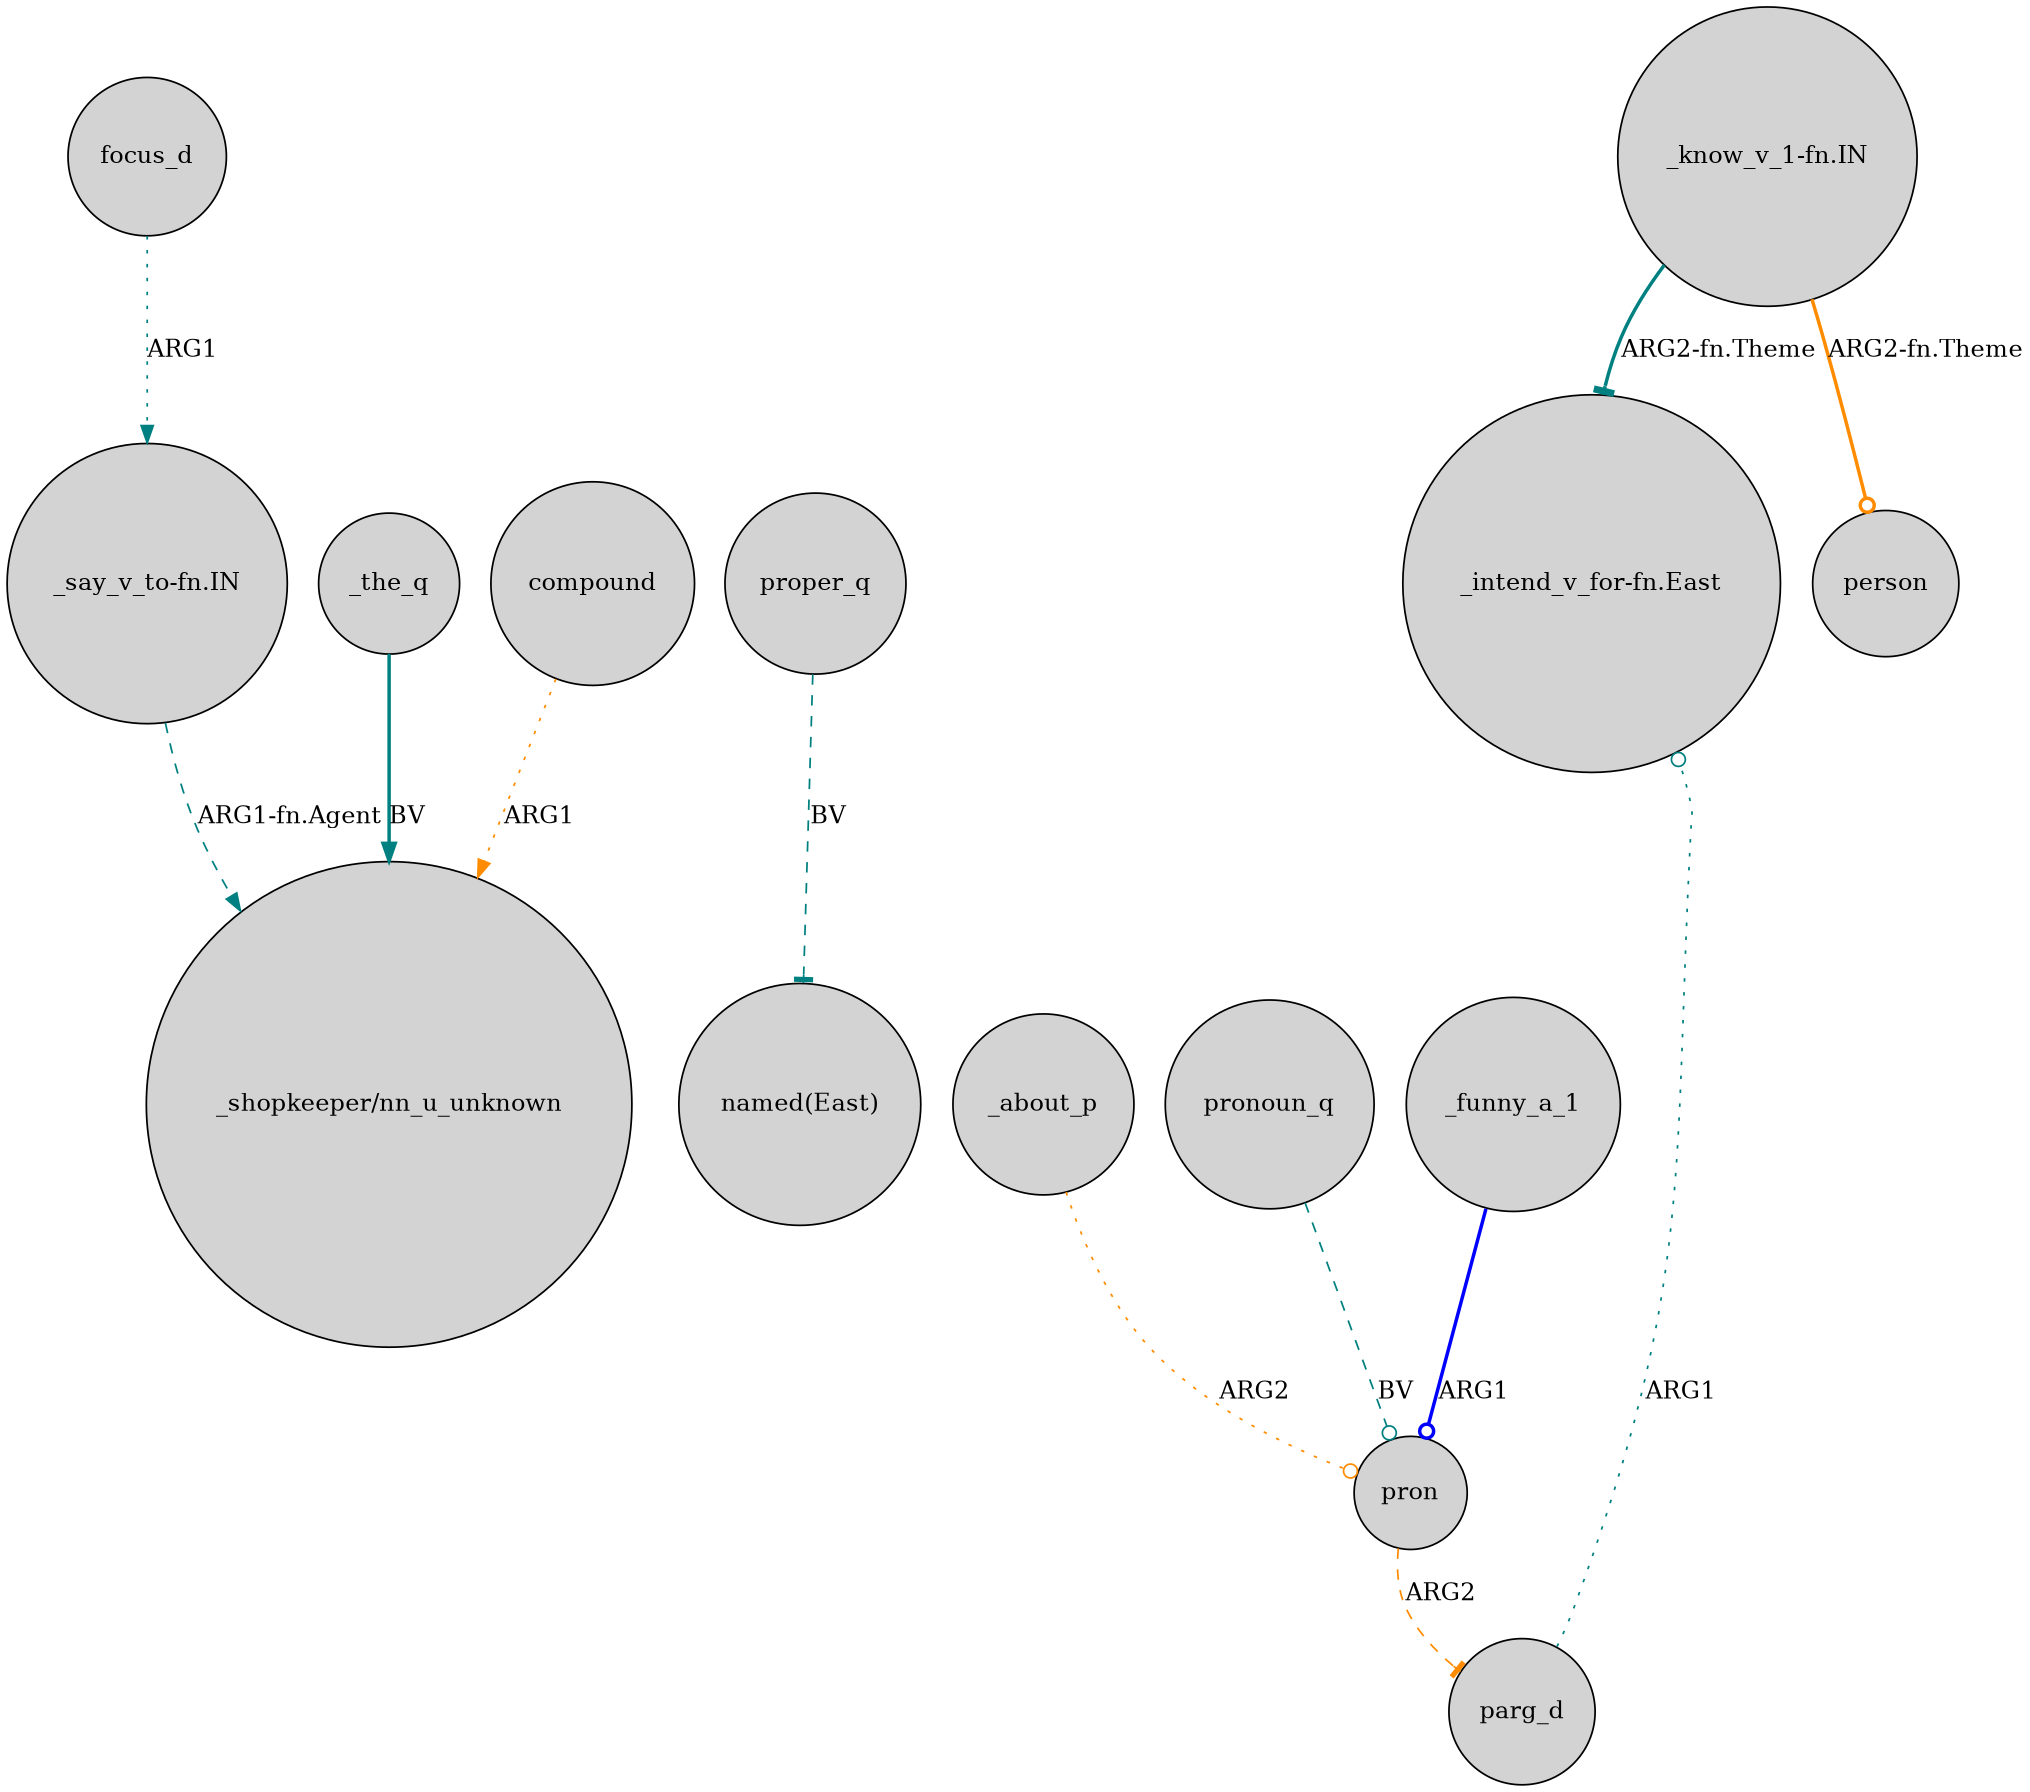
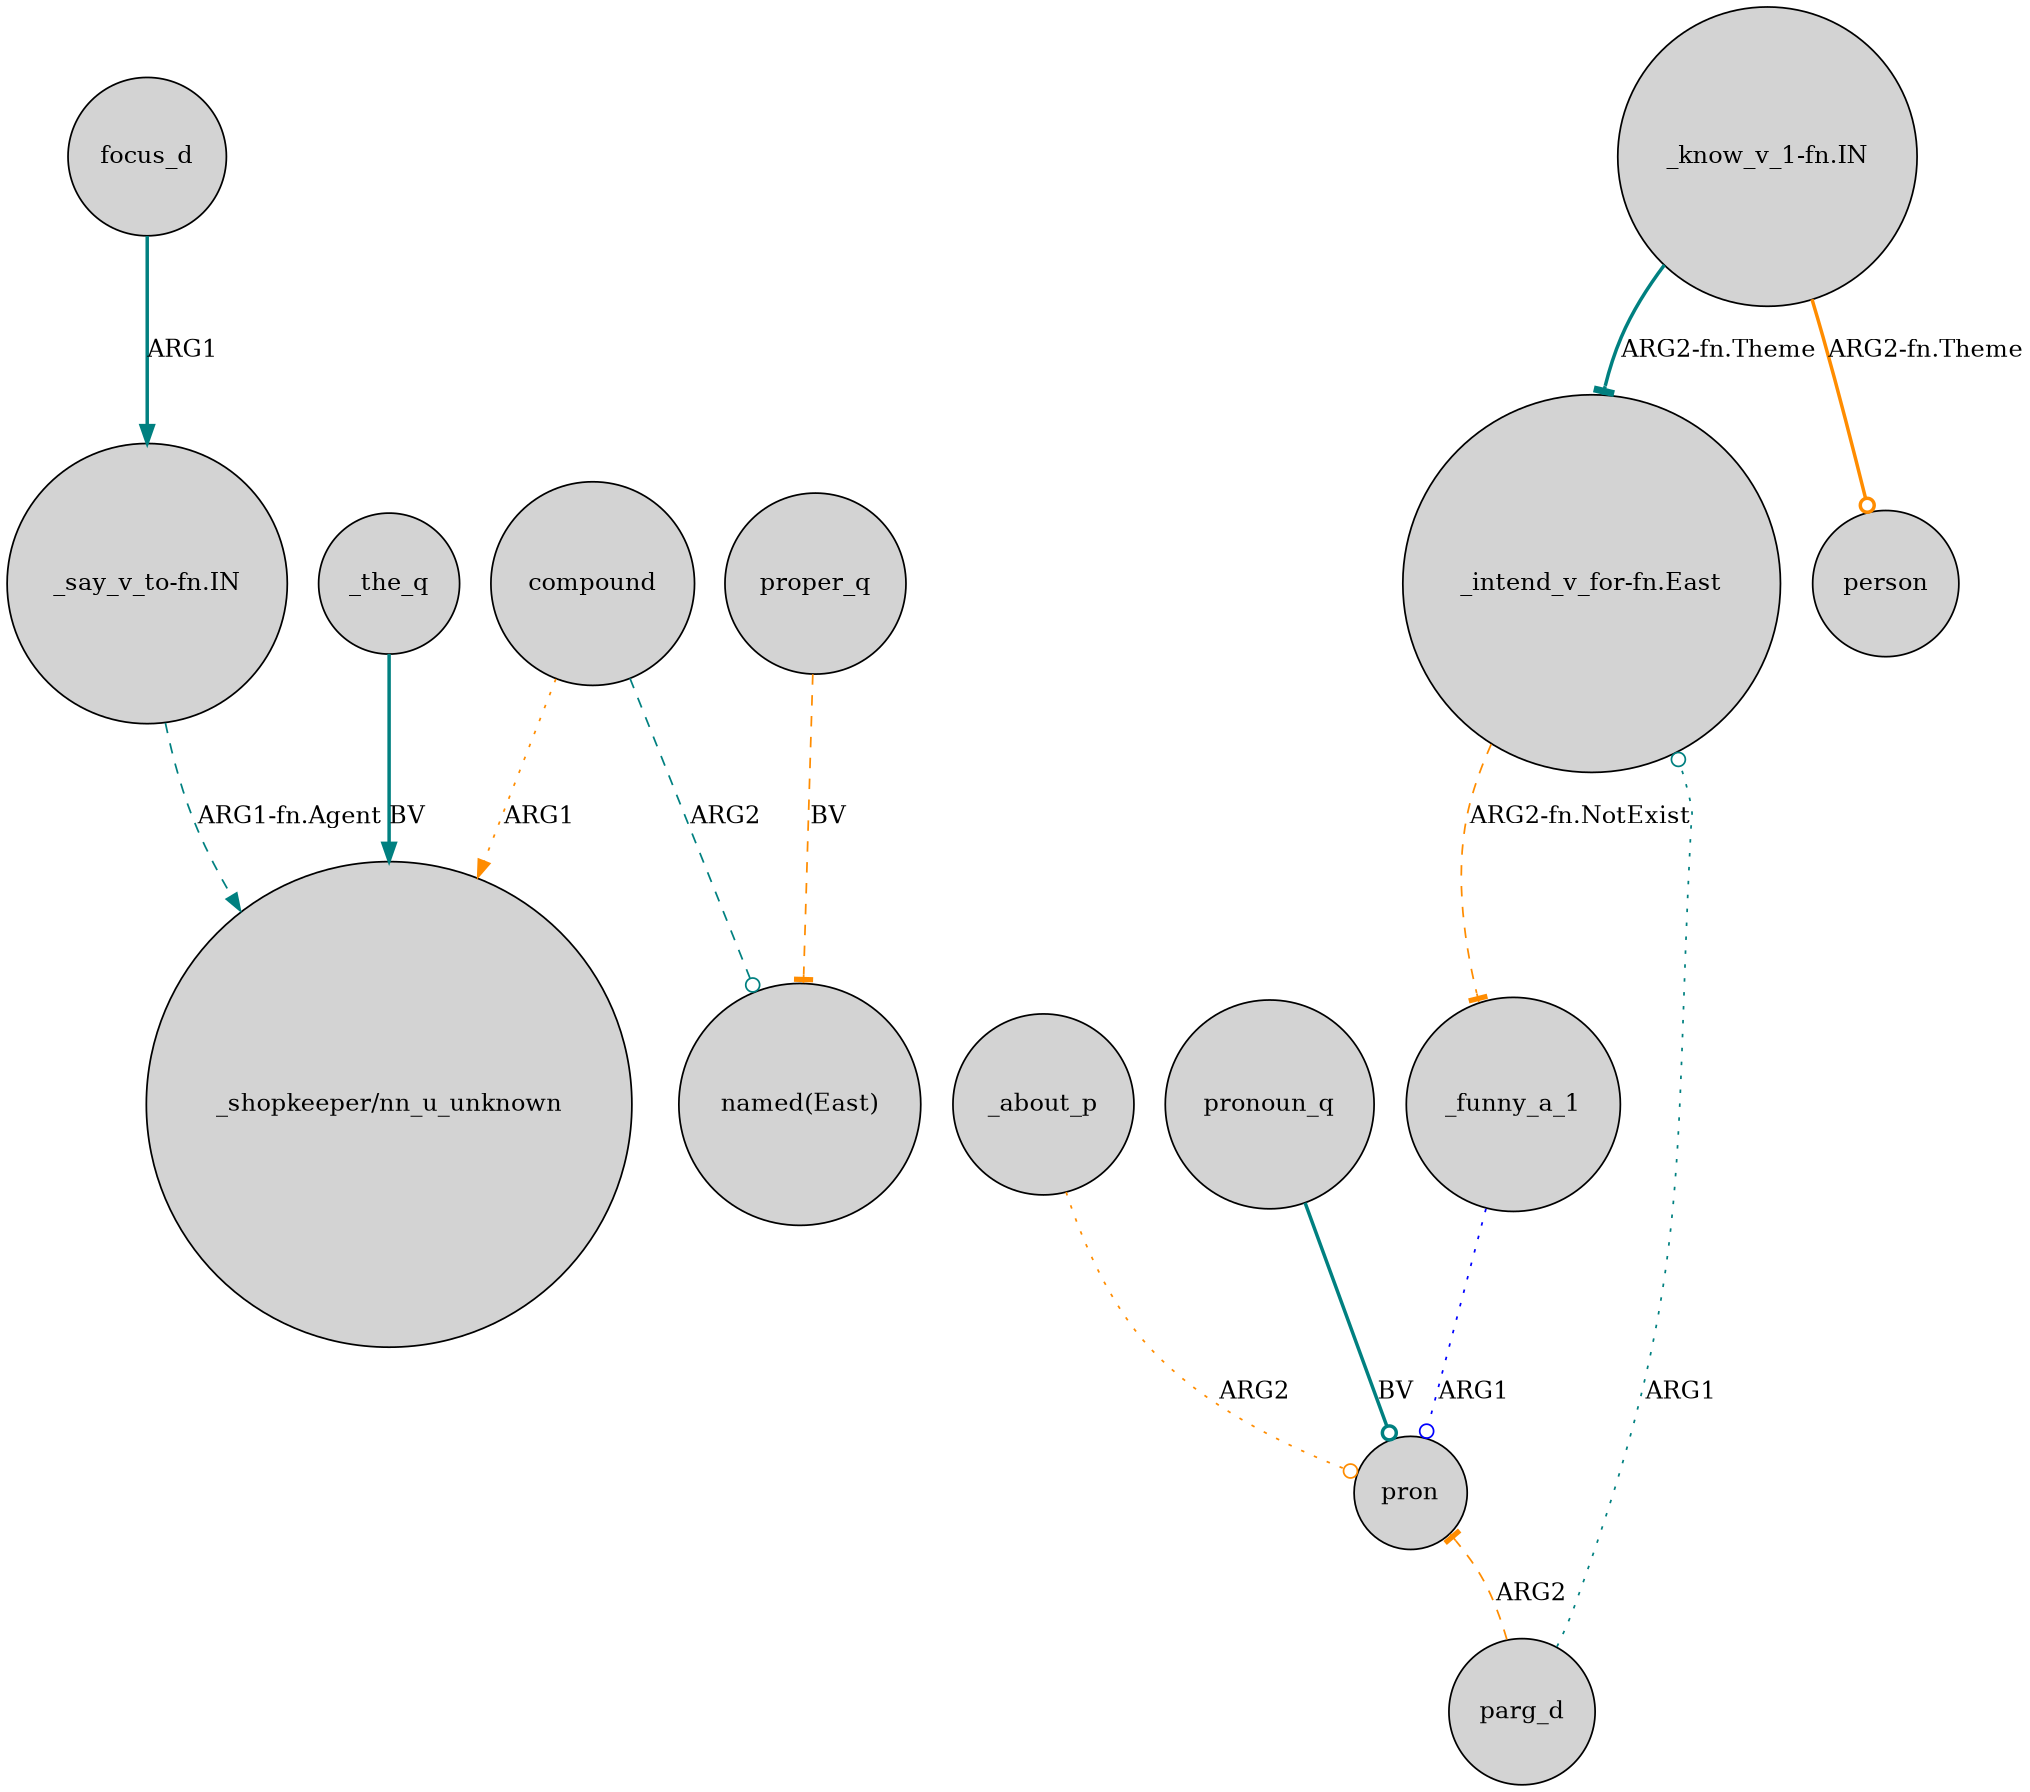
(147, 330) -> (147, 330)
(808, 824) -> (808, 824)
none -> (690, 828)
none -> (1462, 867)
(1346, 1314) -> (1346, 1314)
(1457, 1316) -> (1457, 1316)
(1409, 1614) -> (1487, 1587)
